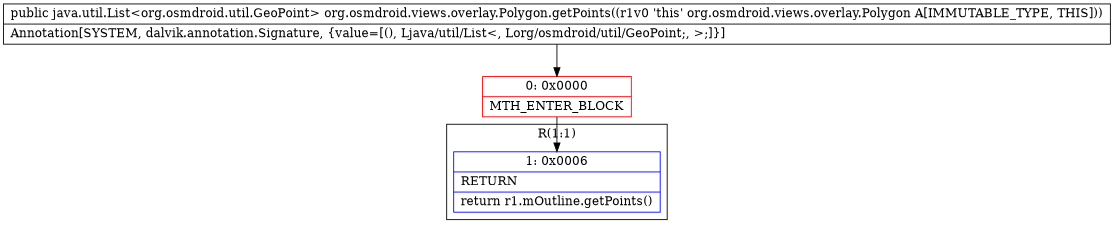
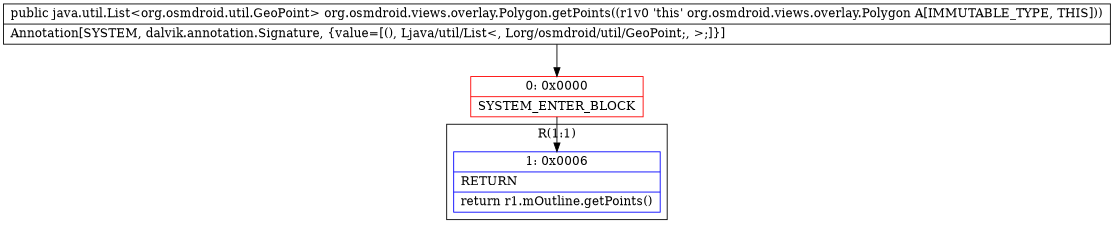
(557, 106) -> (557, 106)
